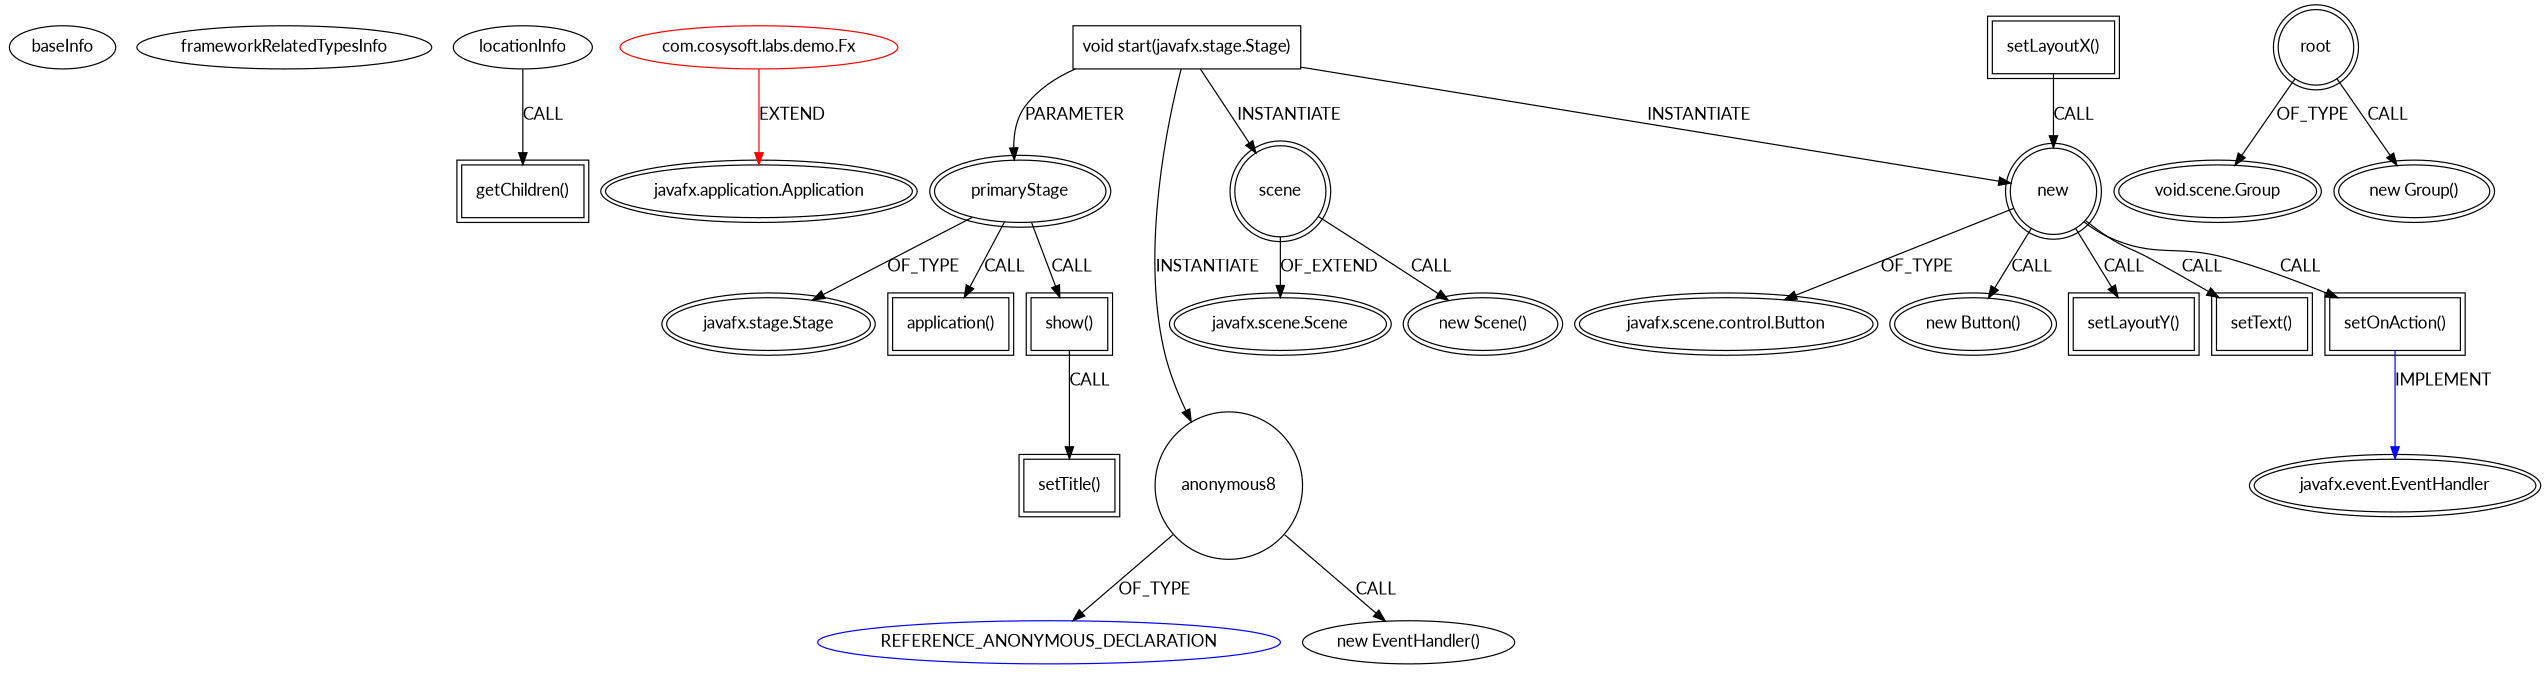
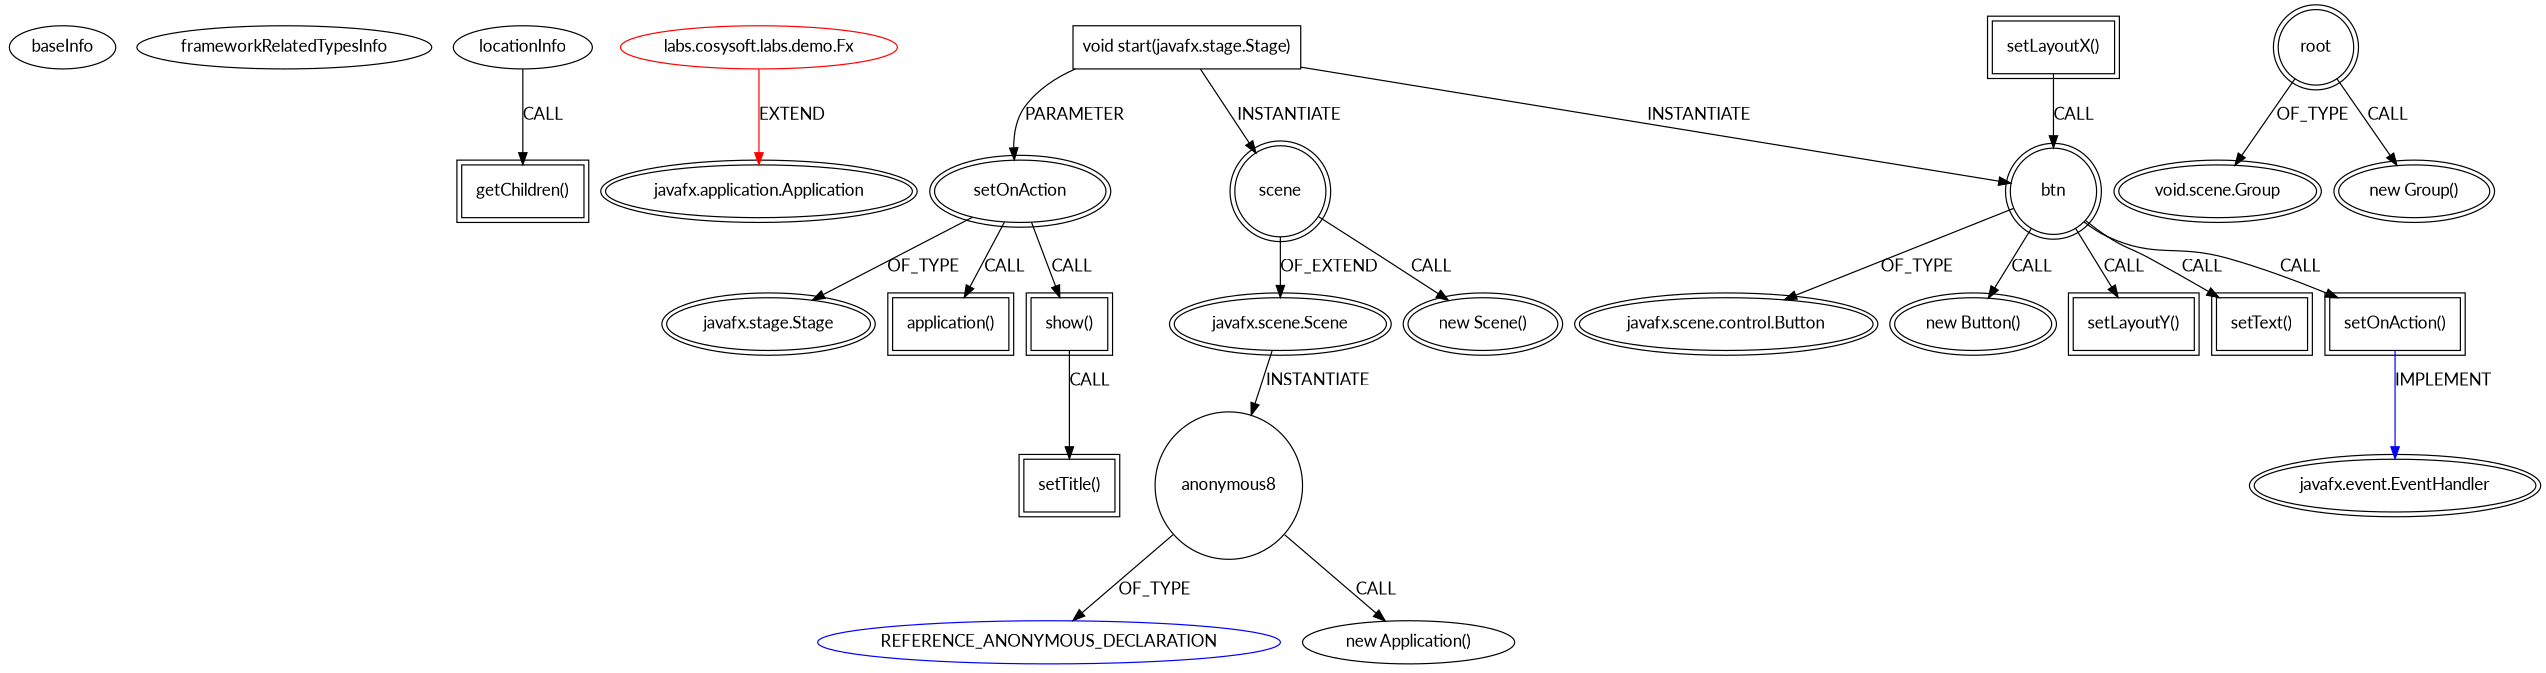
(759, 47) -> (759, 47)
(1020, 191) -> (1020, 191)
(2053, 191) -> (2053, 191)
(1155, 241) -> (1264, 377)
(1409, 642) -> (1409, 642)
